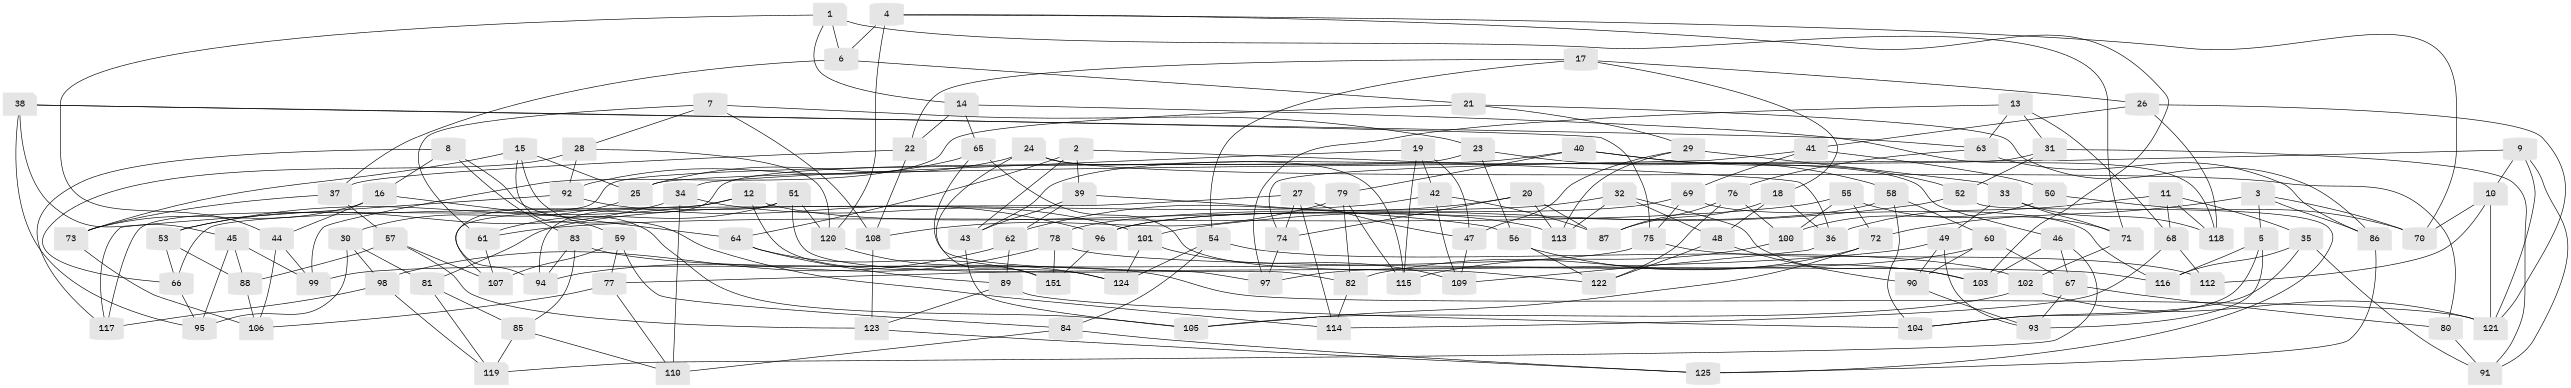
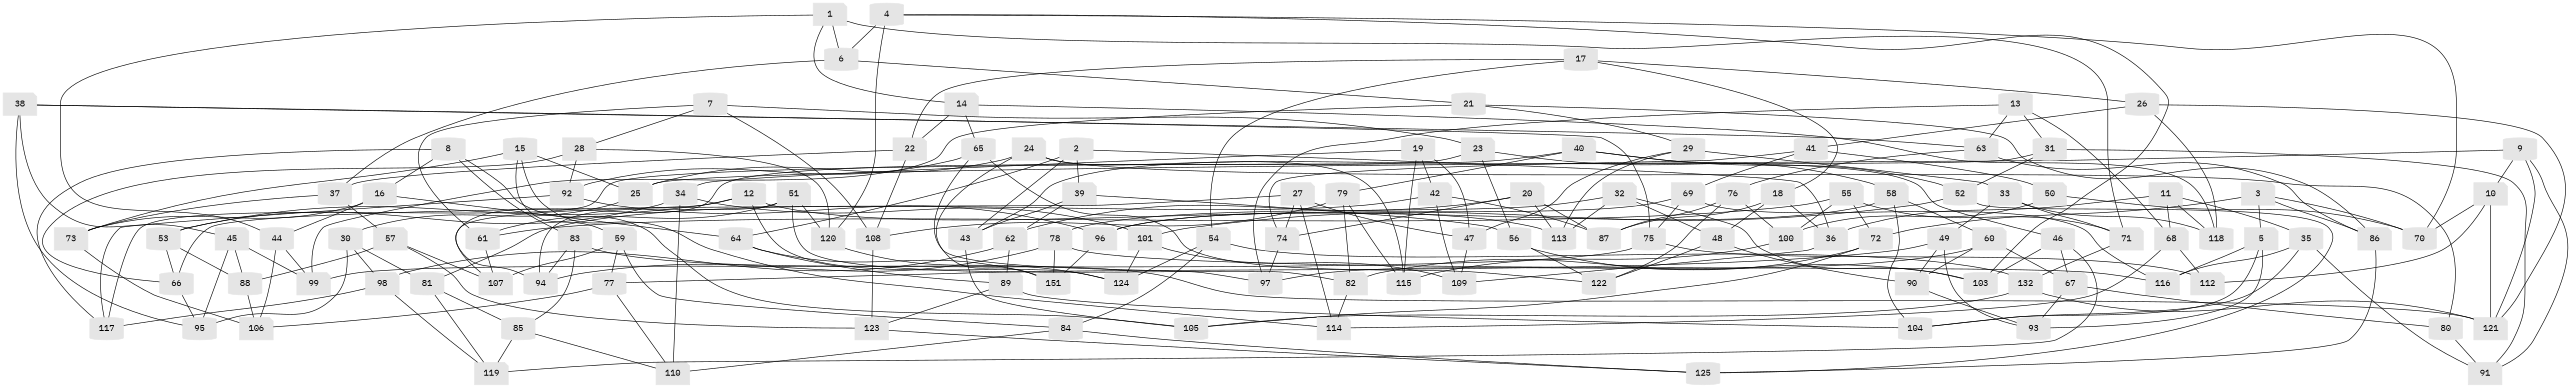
(2025, 284) -> (2025, 284)
